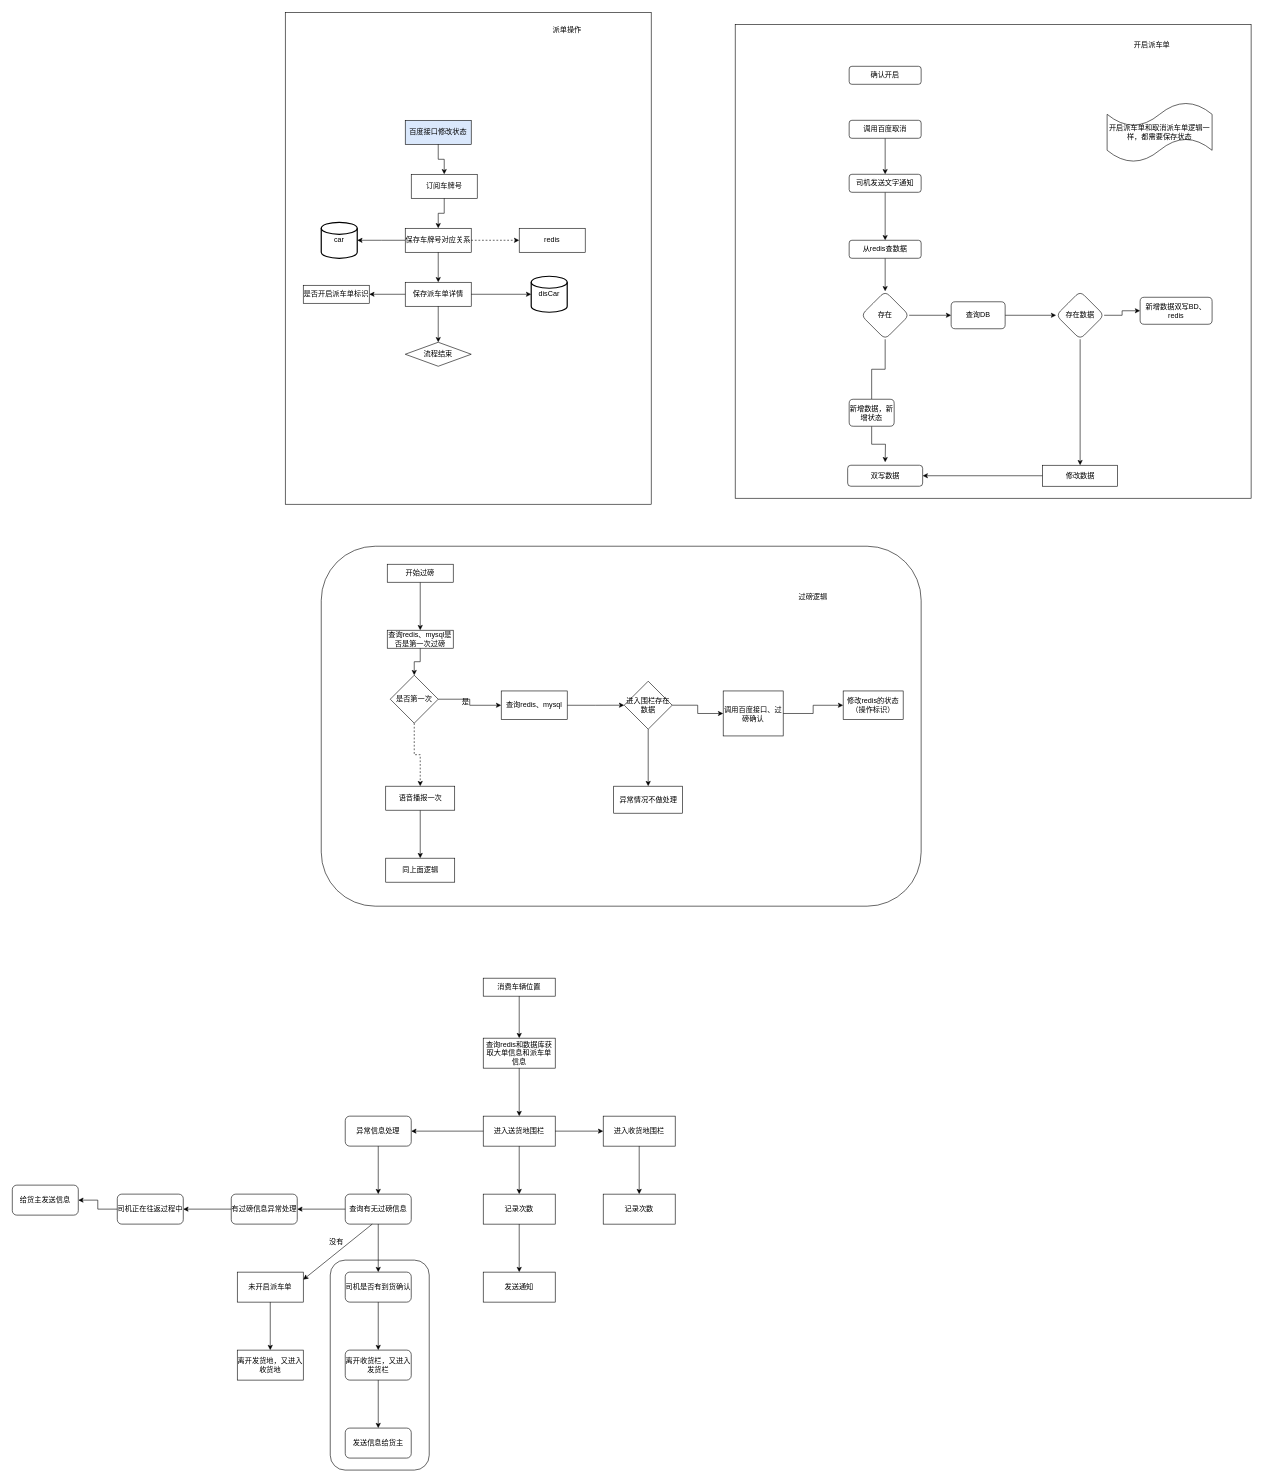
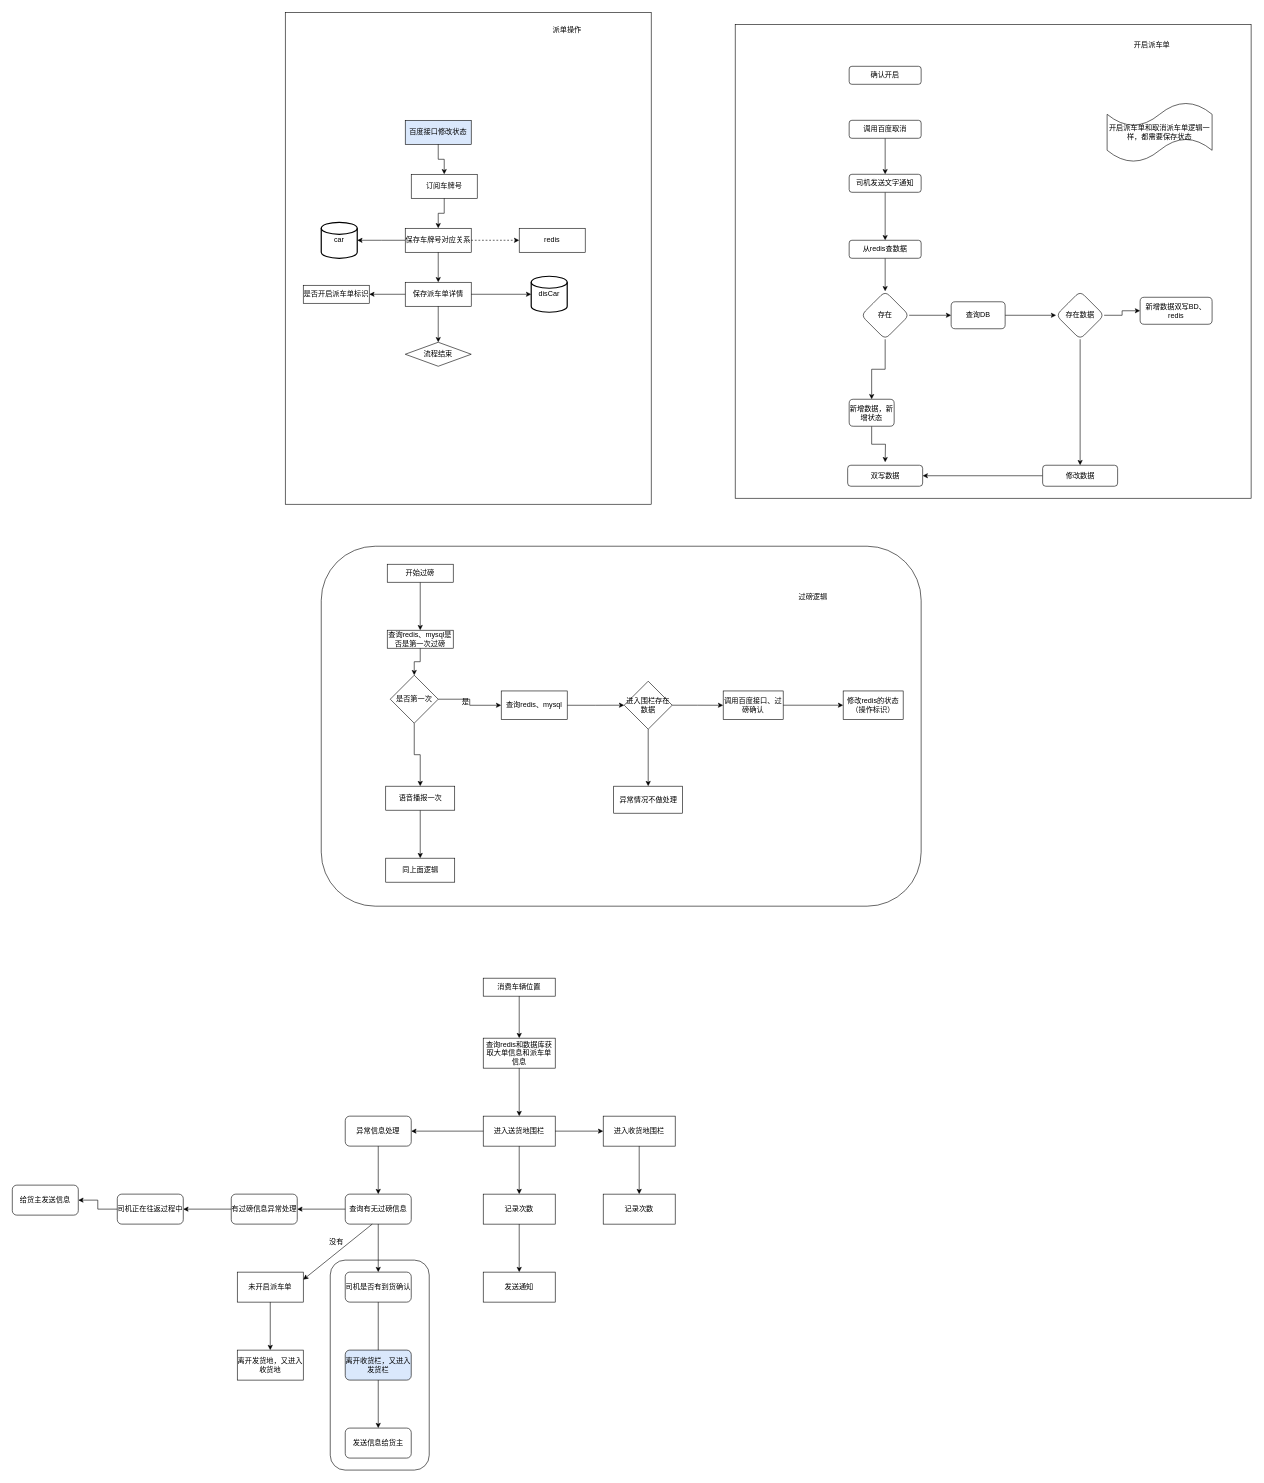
(872, 395) -> (872, 393)
(1080, 476) -> (1080, 476)
(753, 714) -> (753, 705)
(415, 755) -> (415, 755)
(378, 1344) -> (378, 1346)
(378, 1365) -> (378, 1365)
